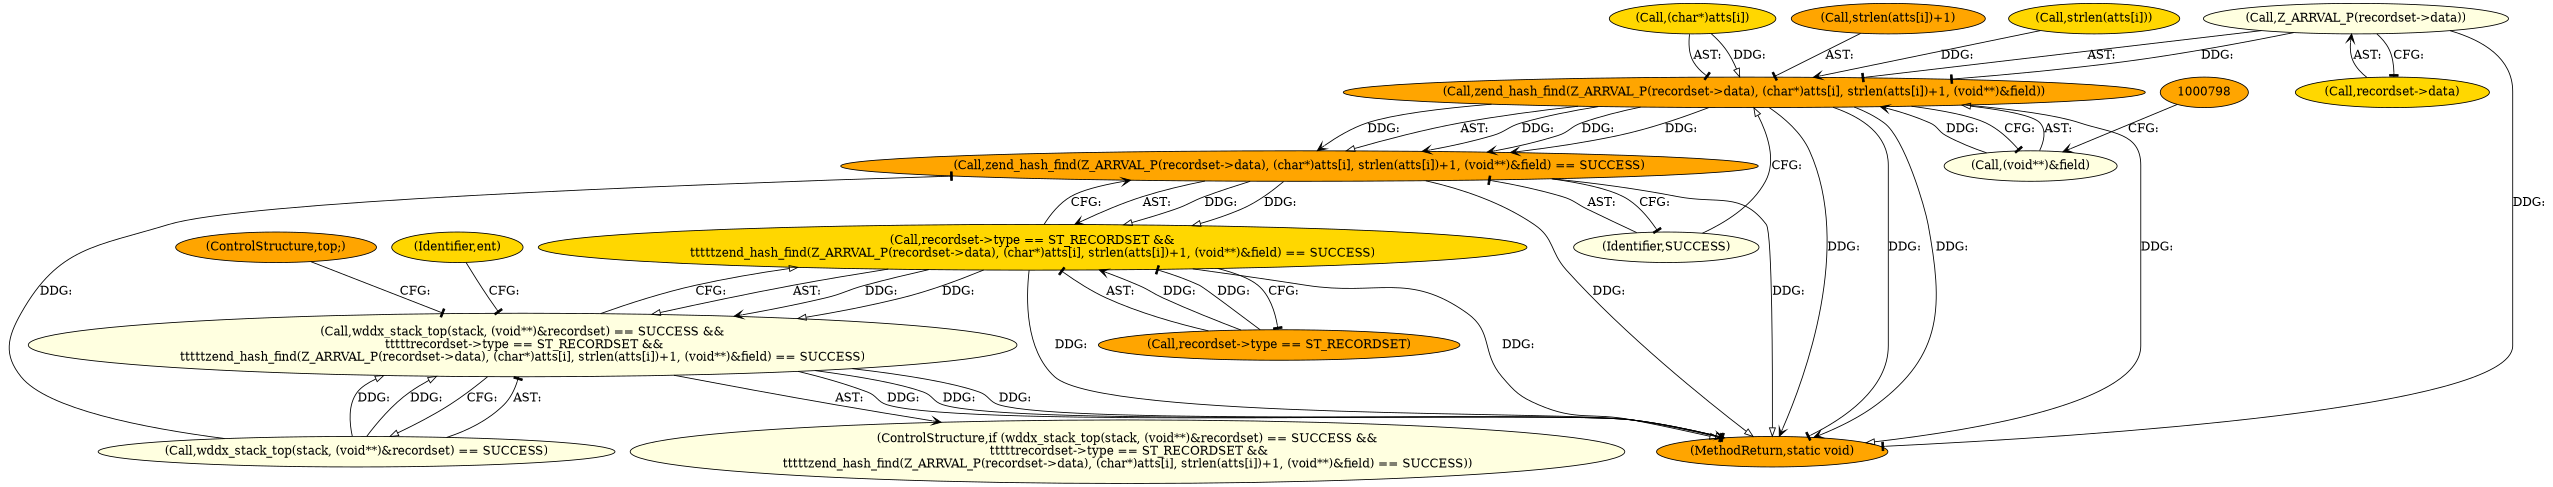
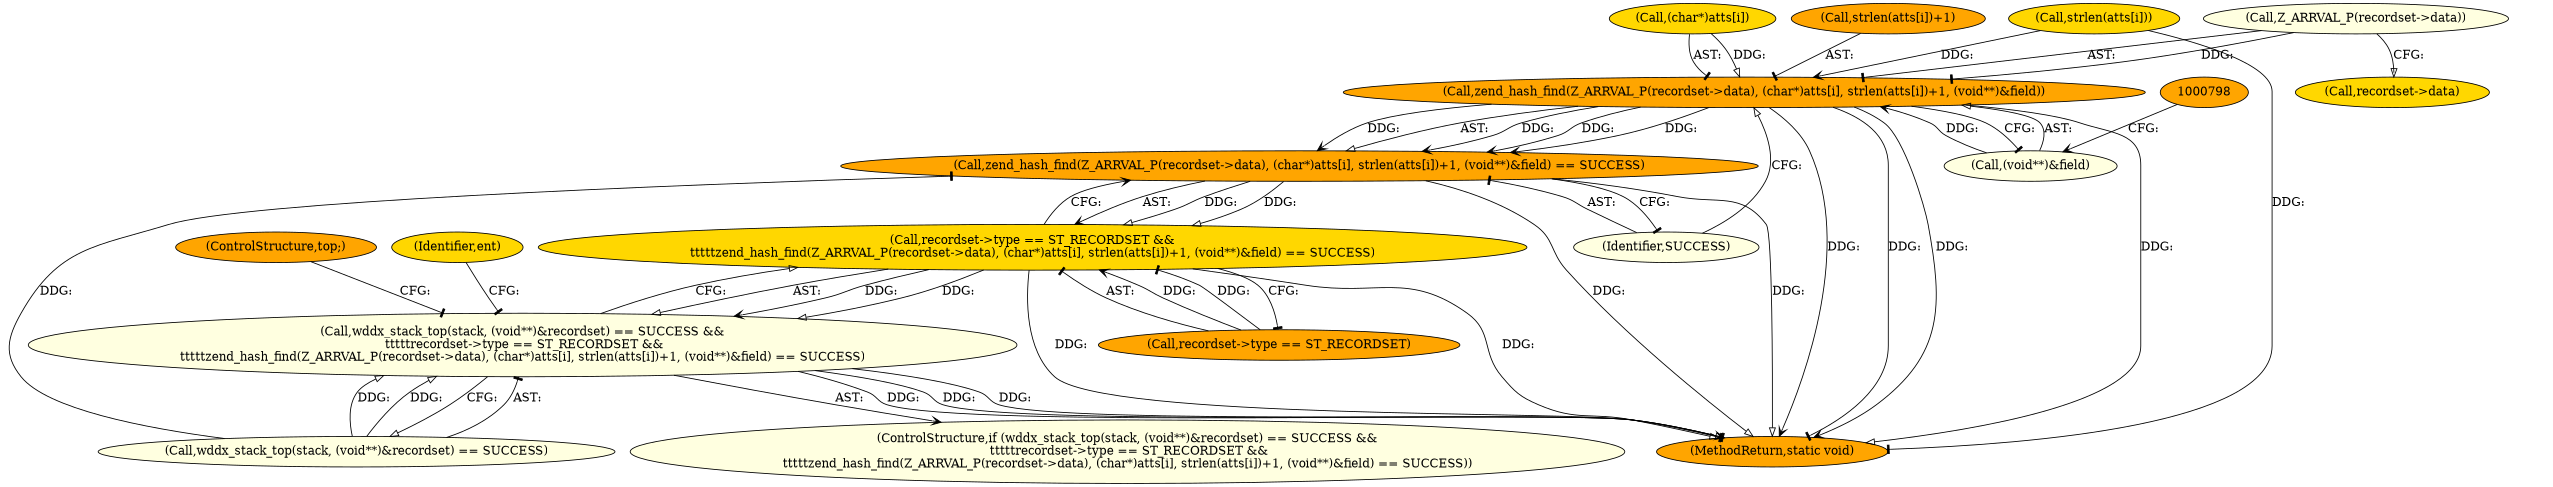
(2390, 51) -> (2390, 51)
(2354, 62) -> none
(2380, 400) -> (2269, 353)
